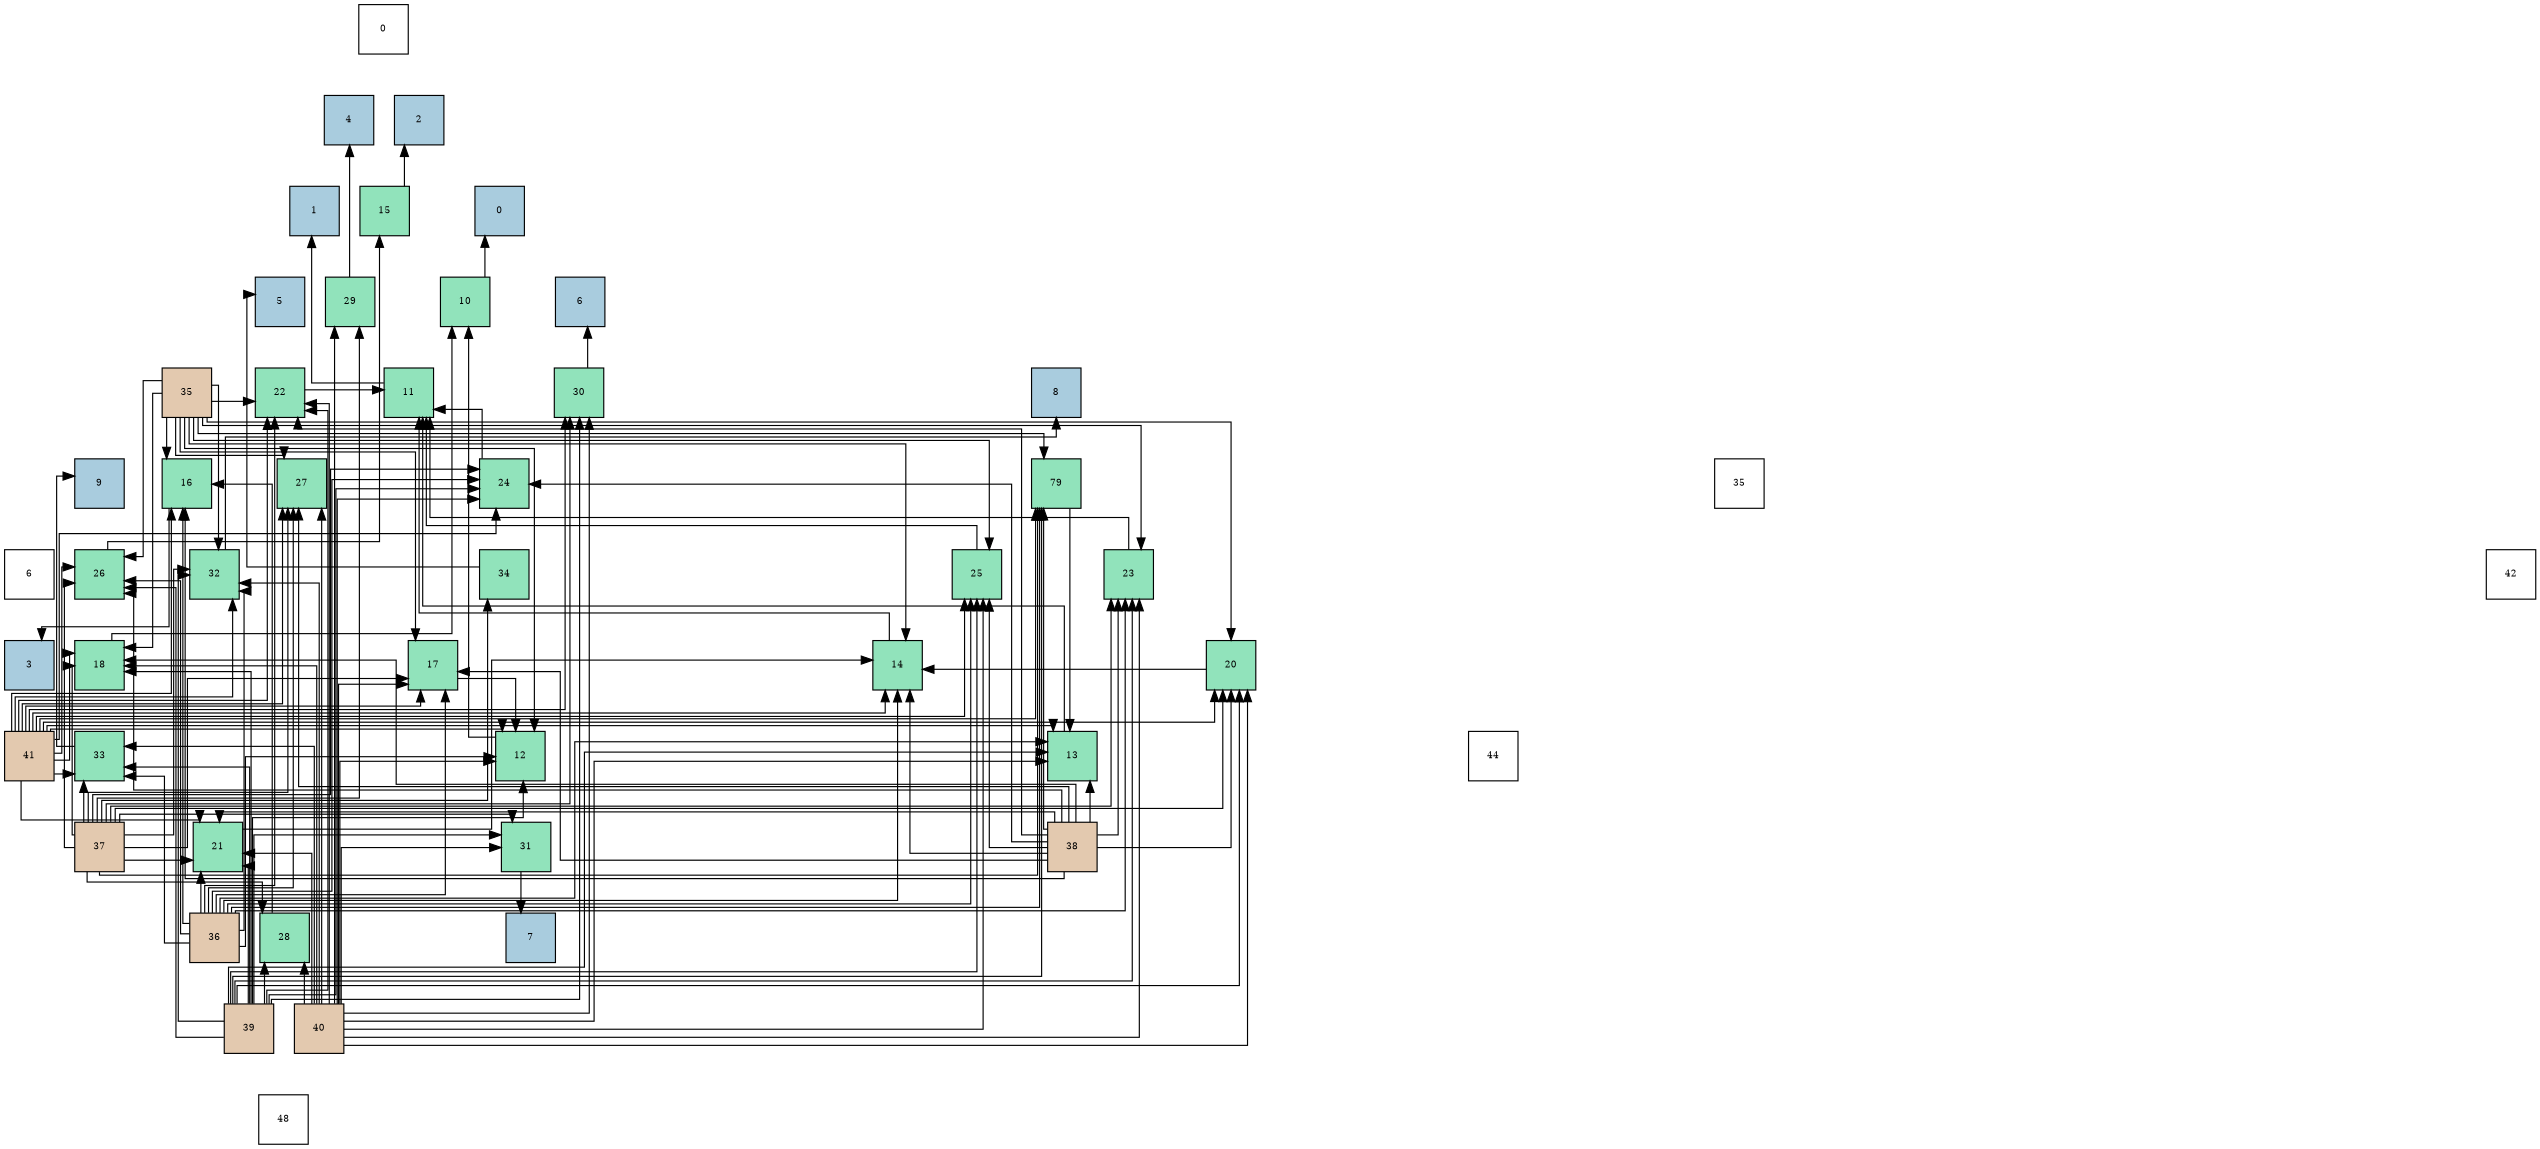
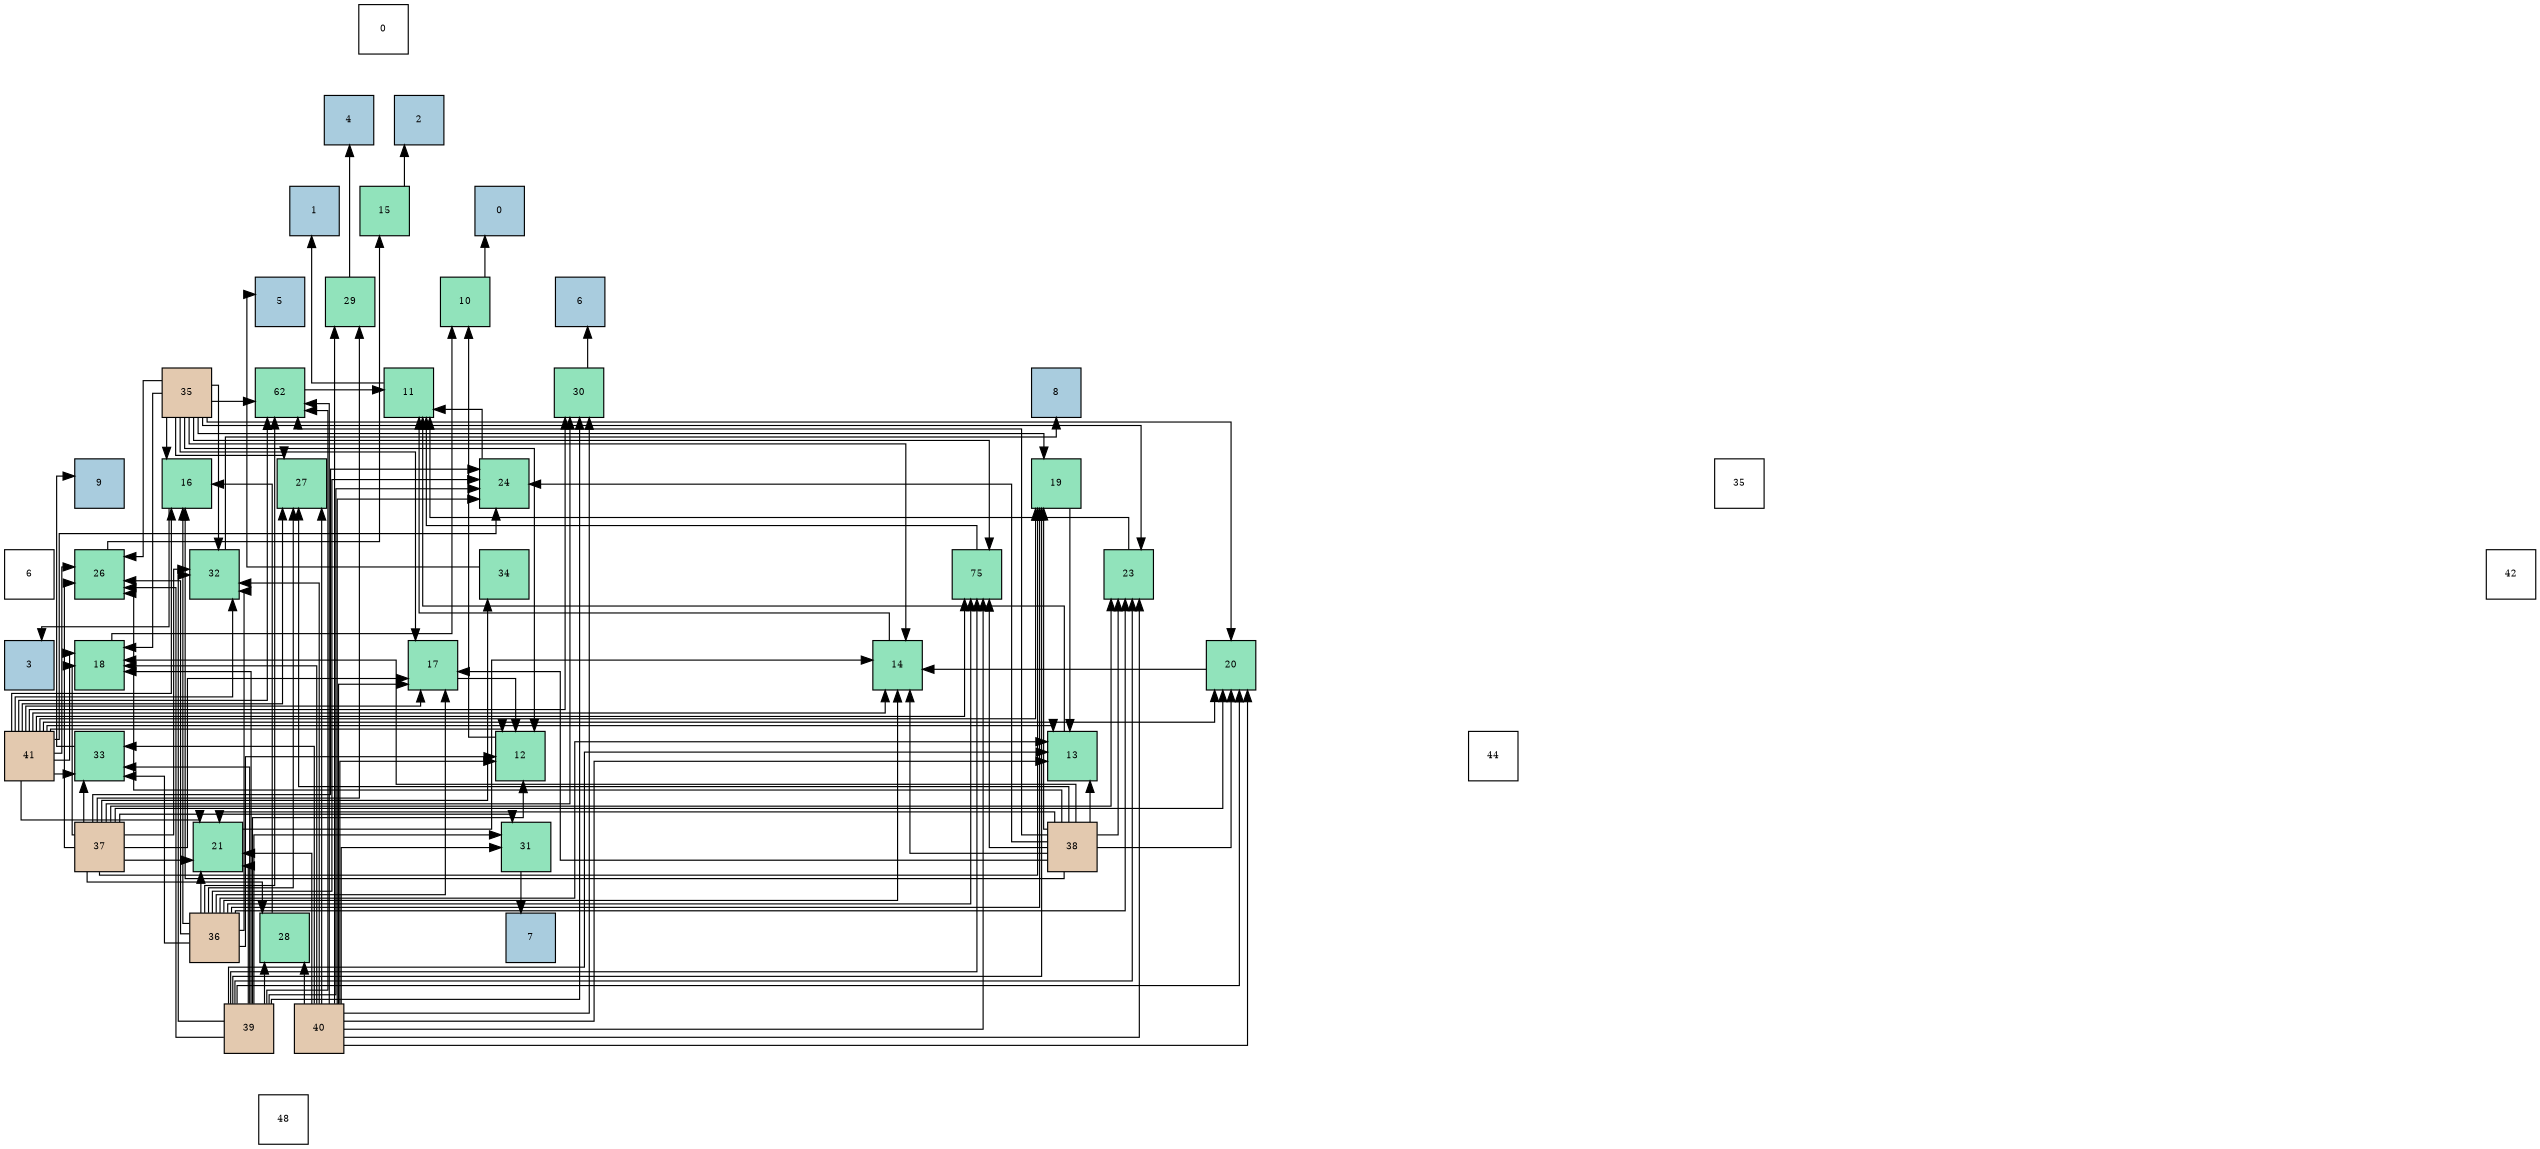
(280, 393) -> (280, 393)
(1056, 484) -> (1056, 484)
(977, 574) -> (977, 574)
(288, 771) -> none
